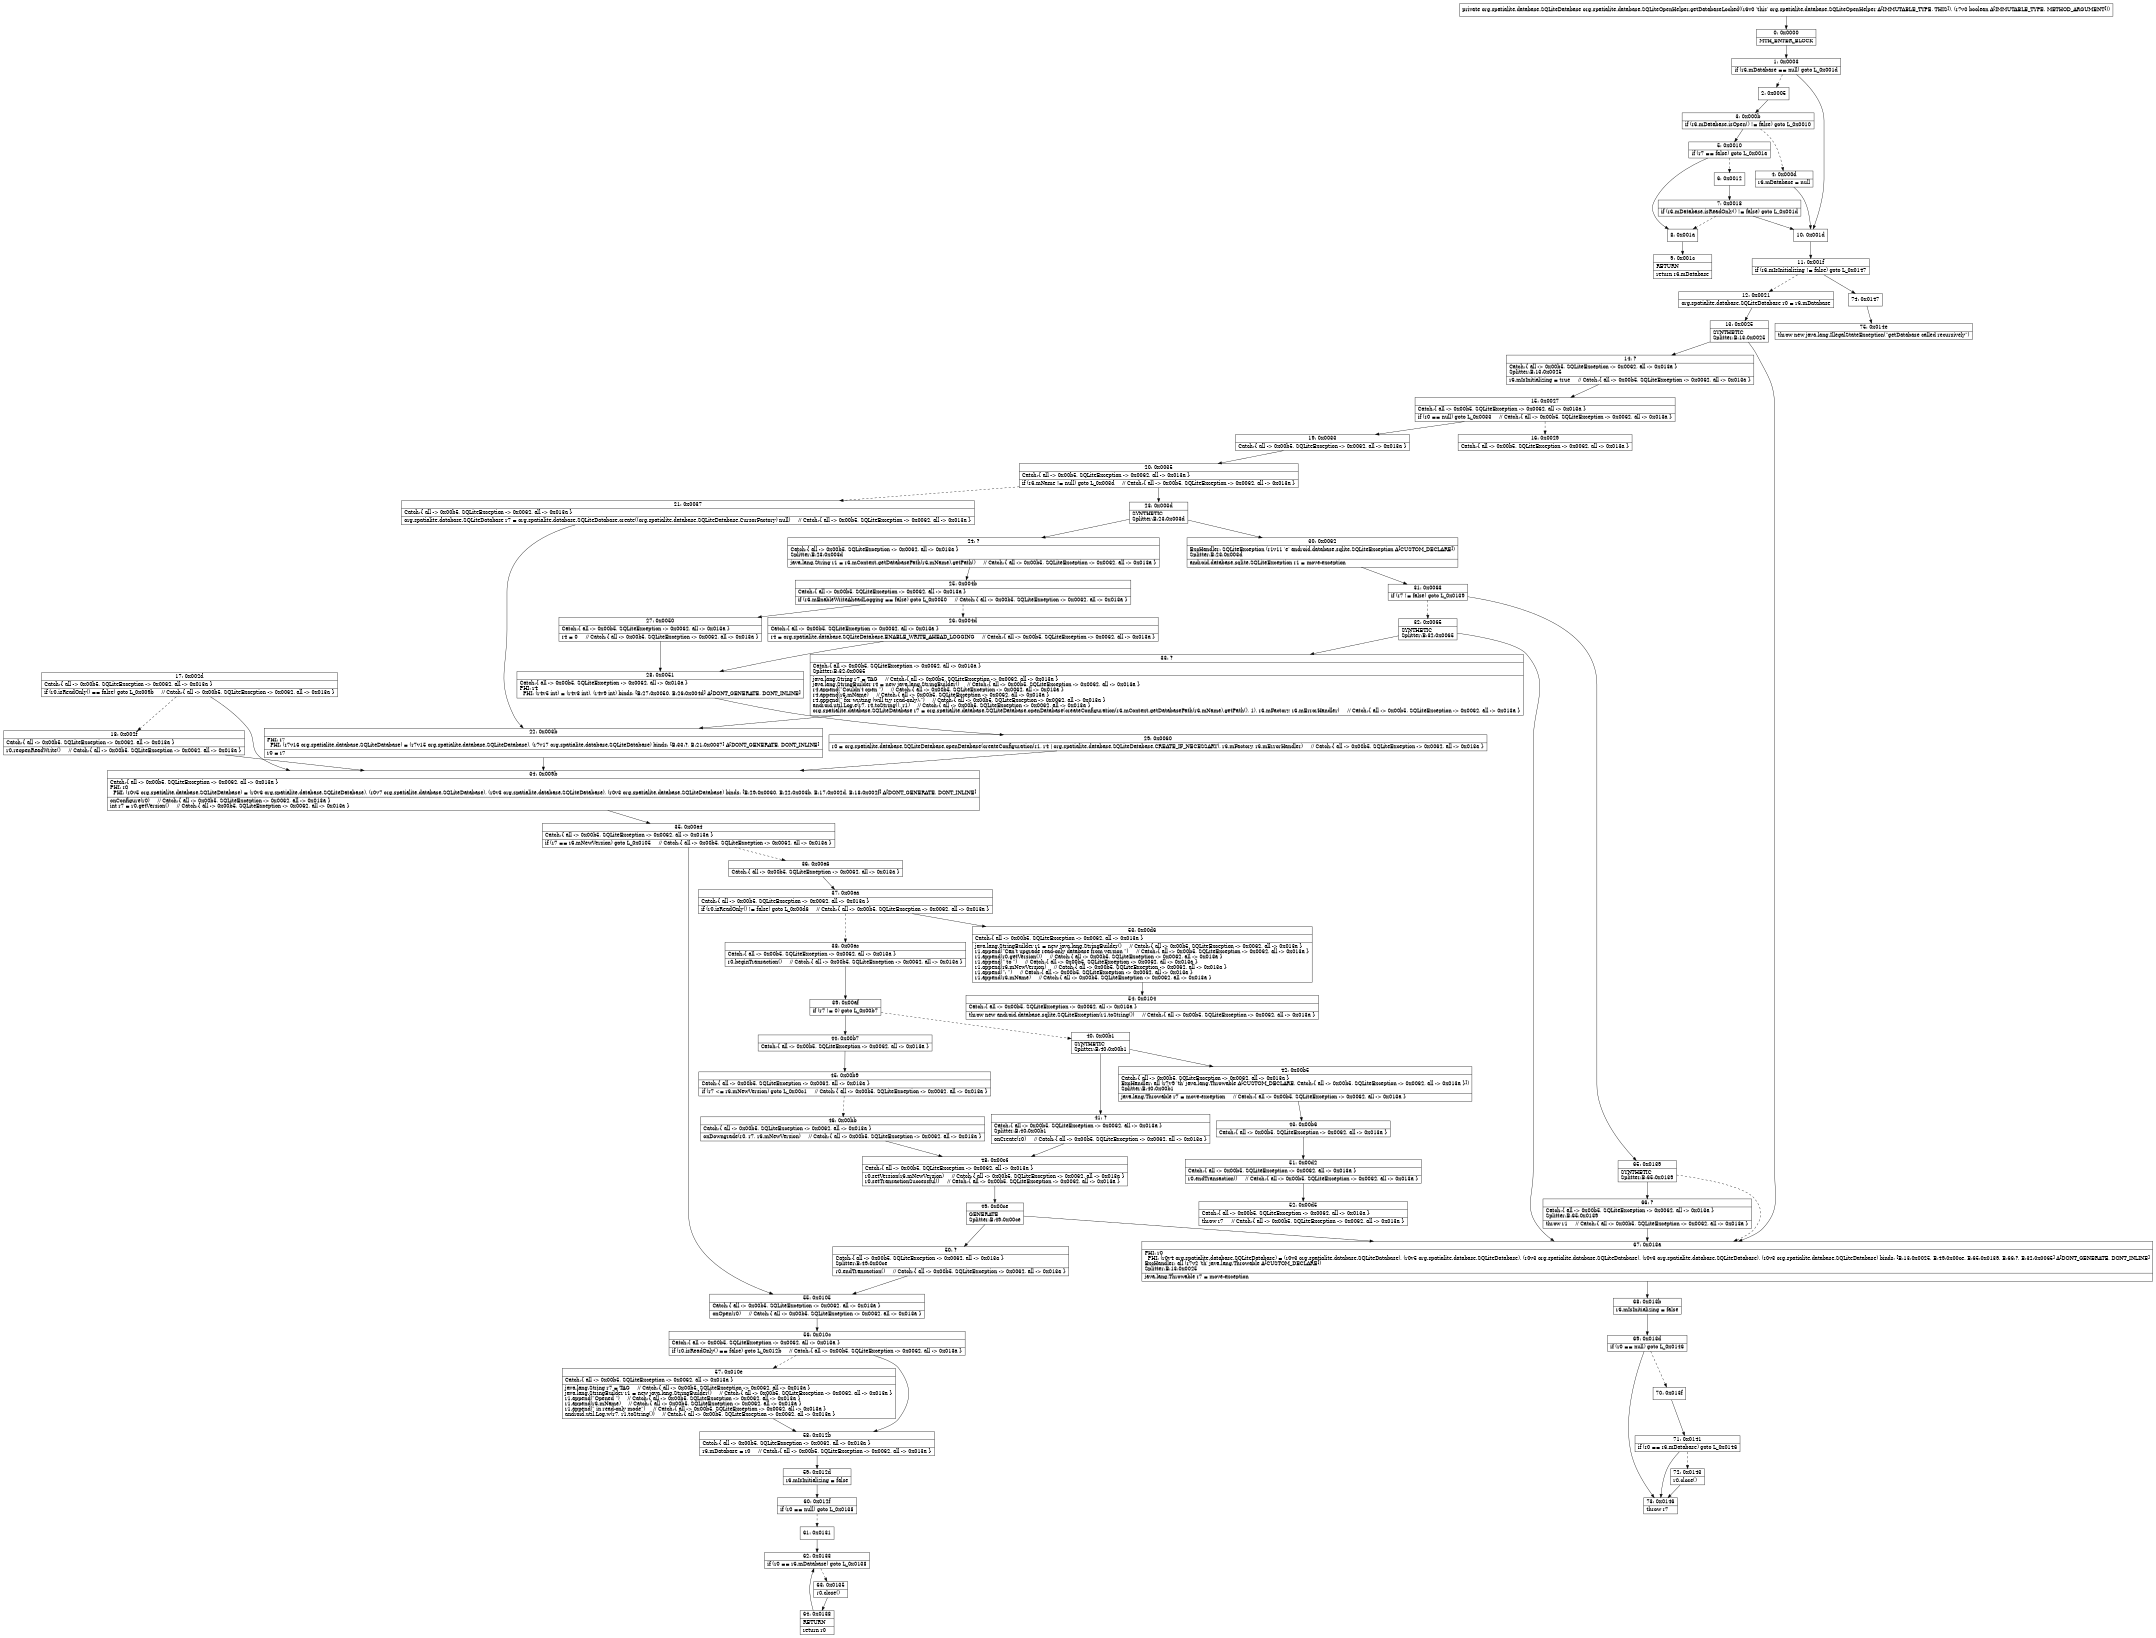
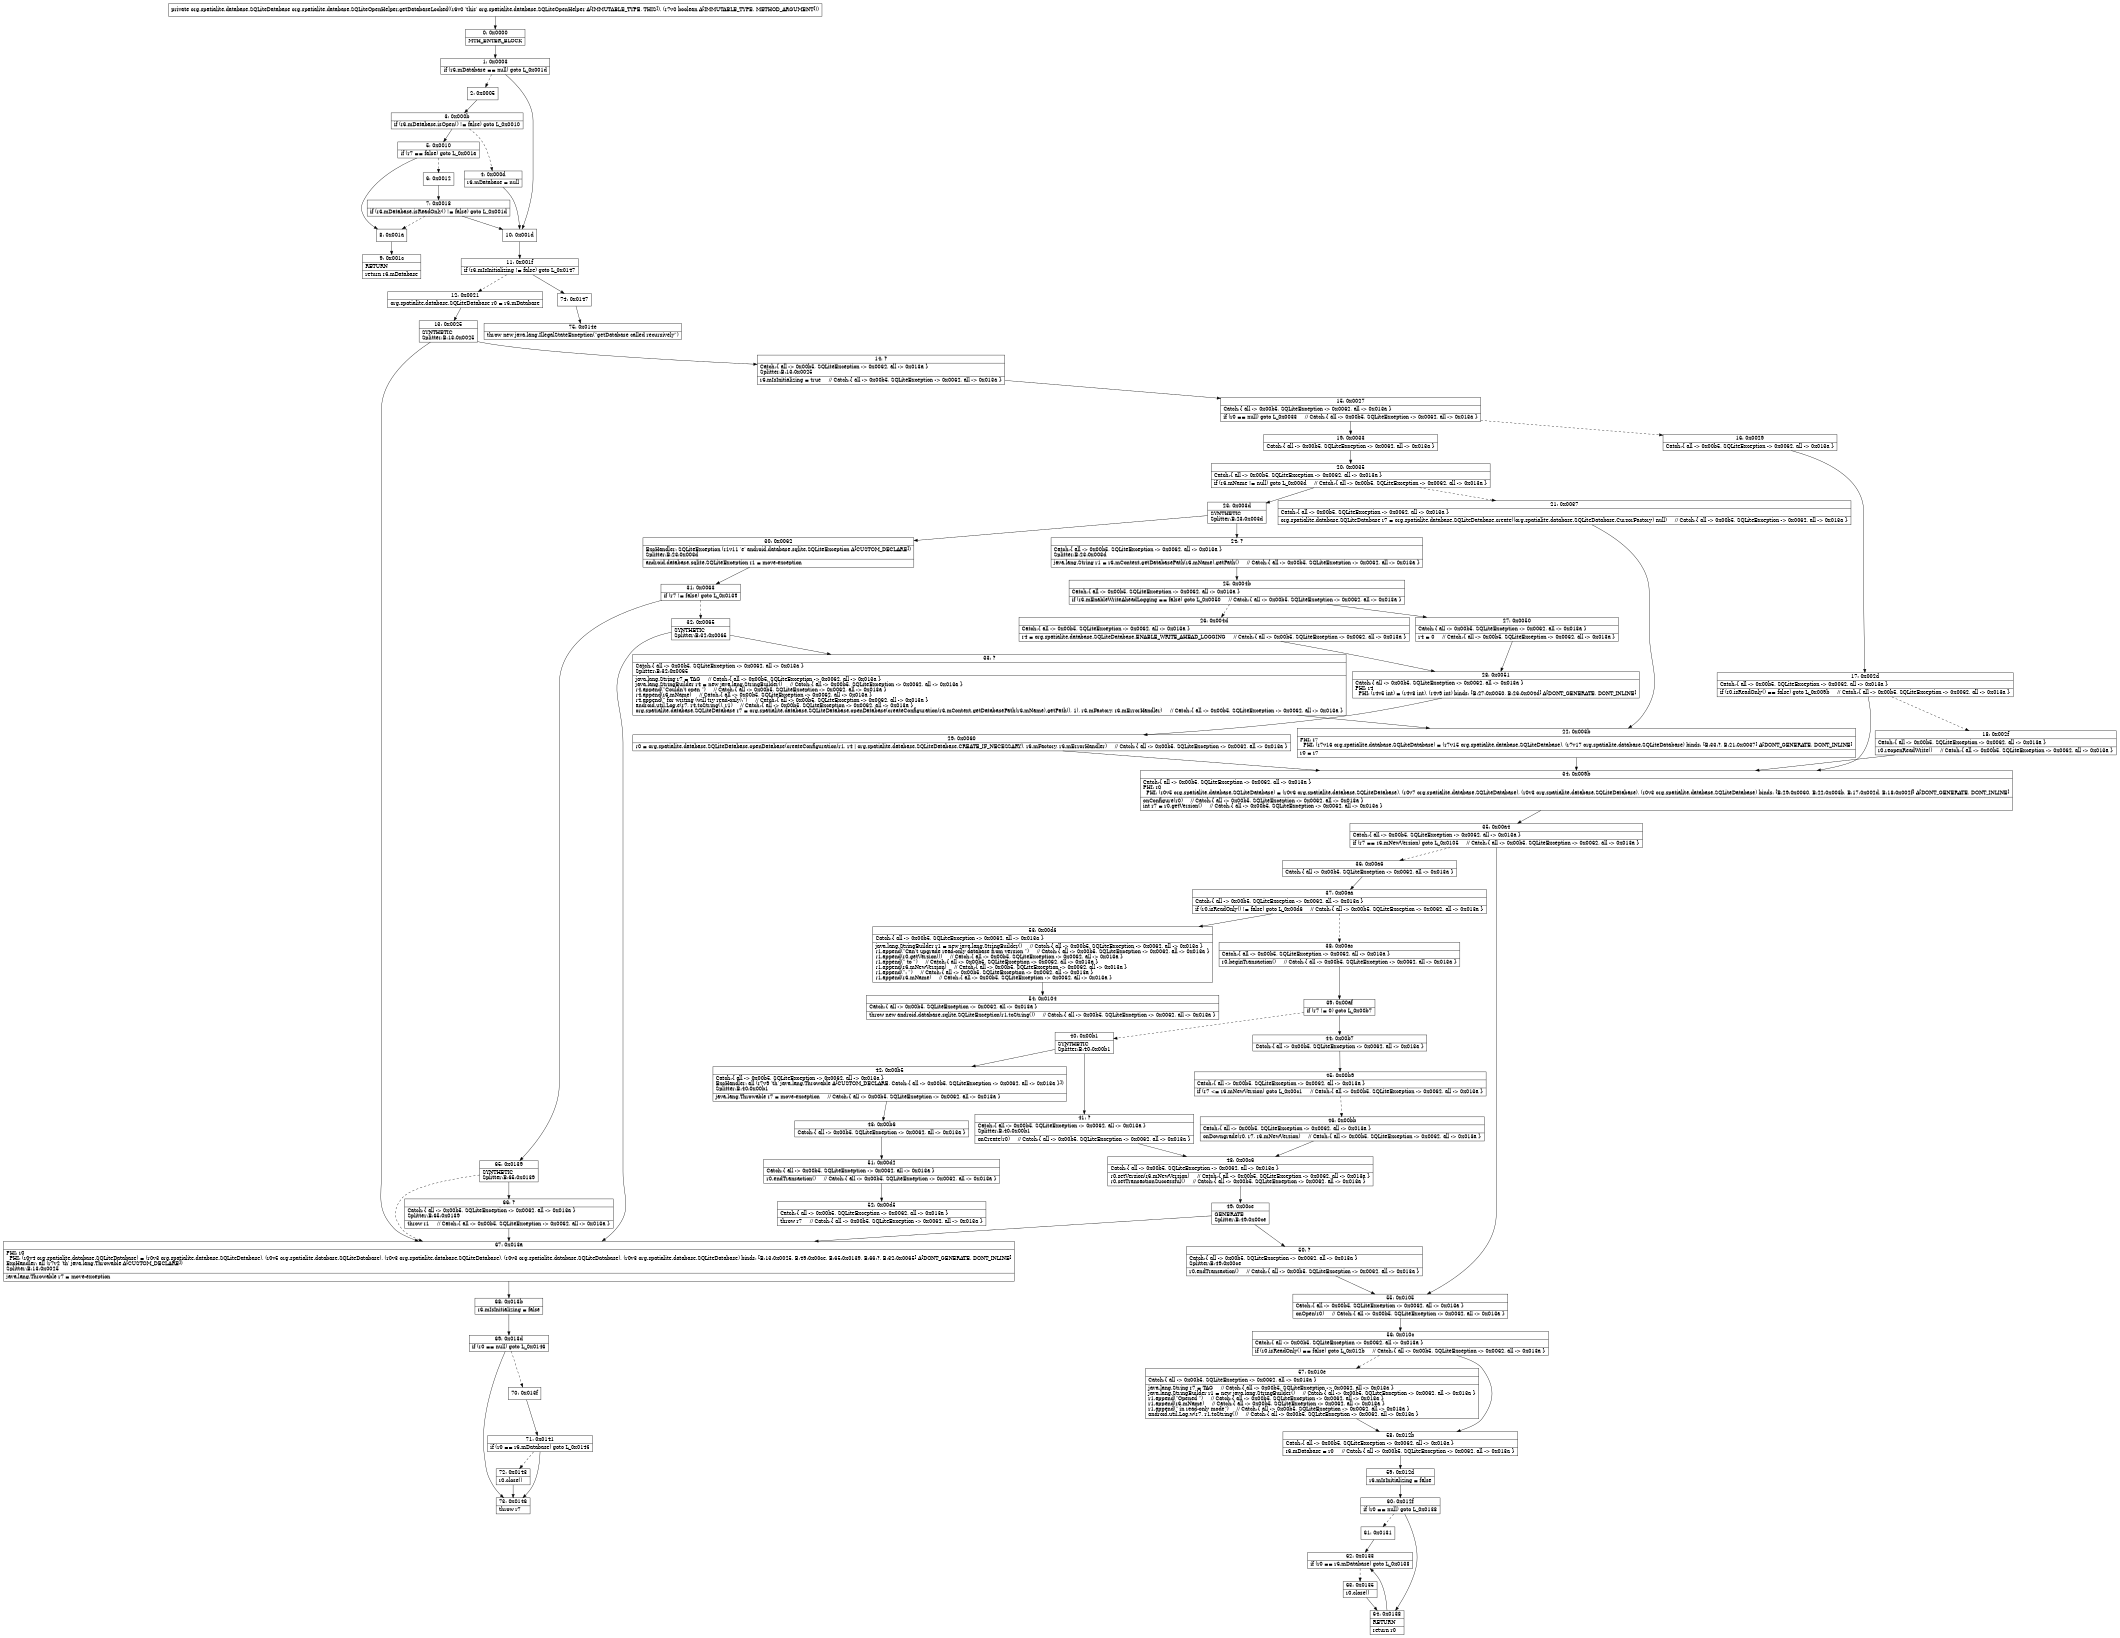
none -> (1864, 540)
none -> (1417, 1562)
